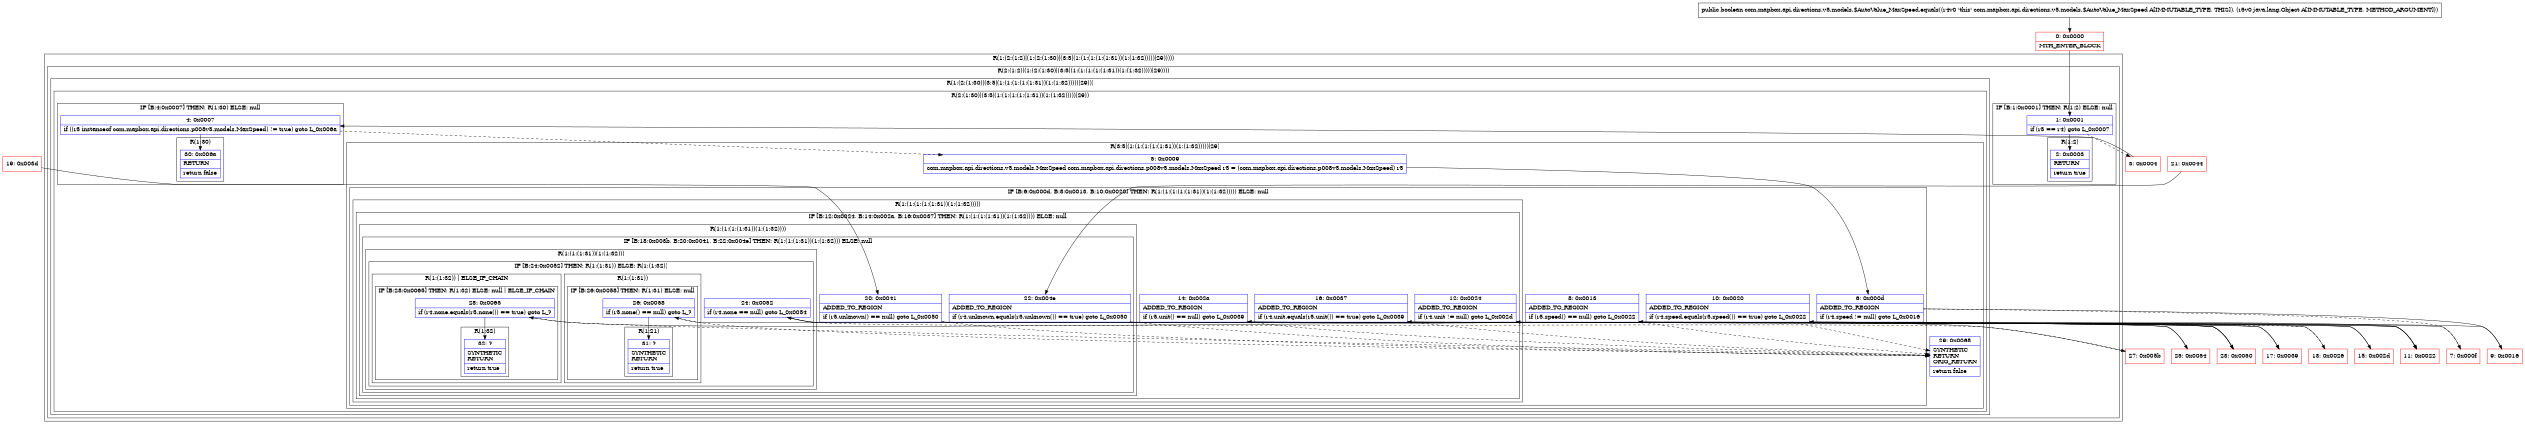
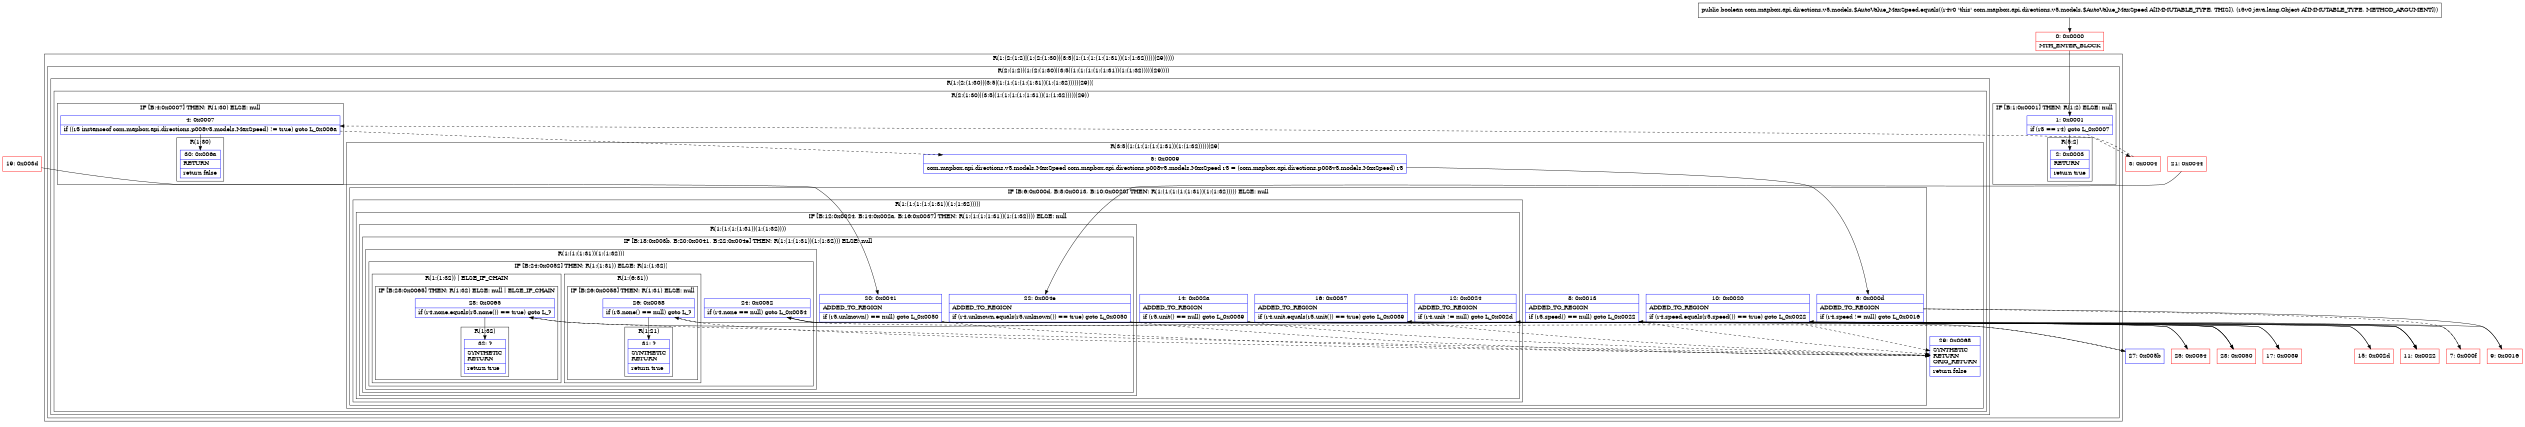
(1241, 130) -> (1241, 130)
(2070, 142) -> (2070, 142)
(633, 279) -> (633, 279)
(2145, 356) -> (2145, 356)
(2328, 356) -> none
